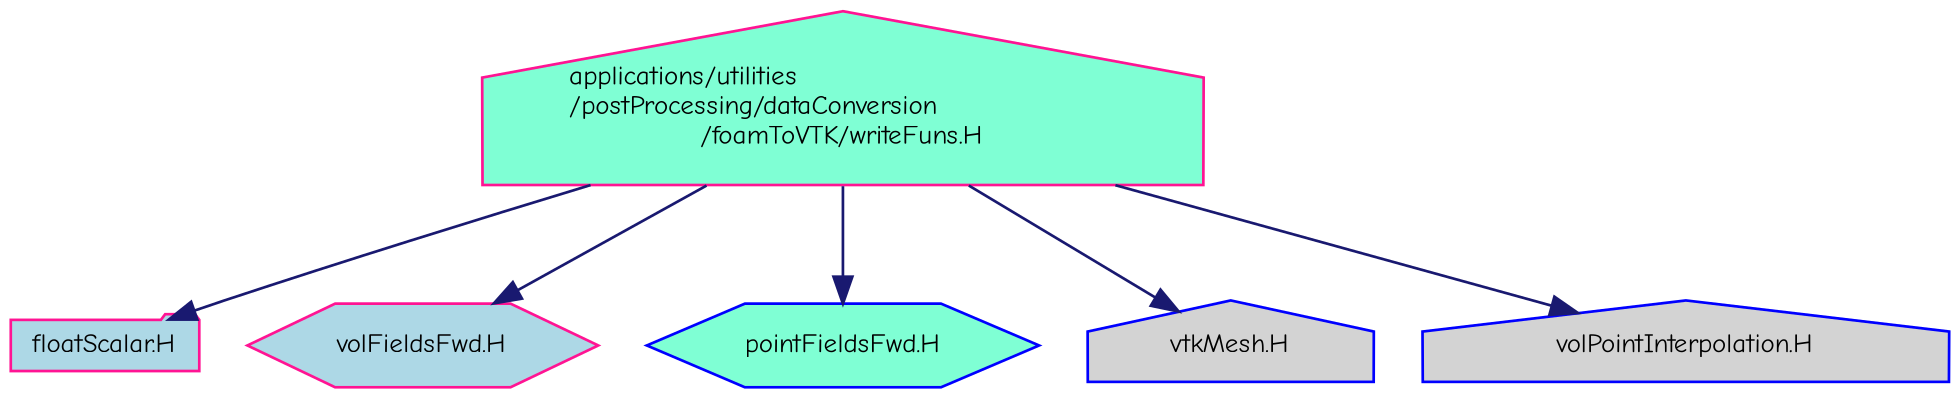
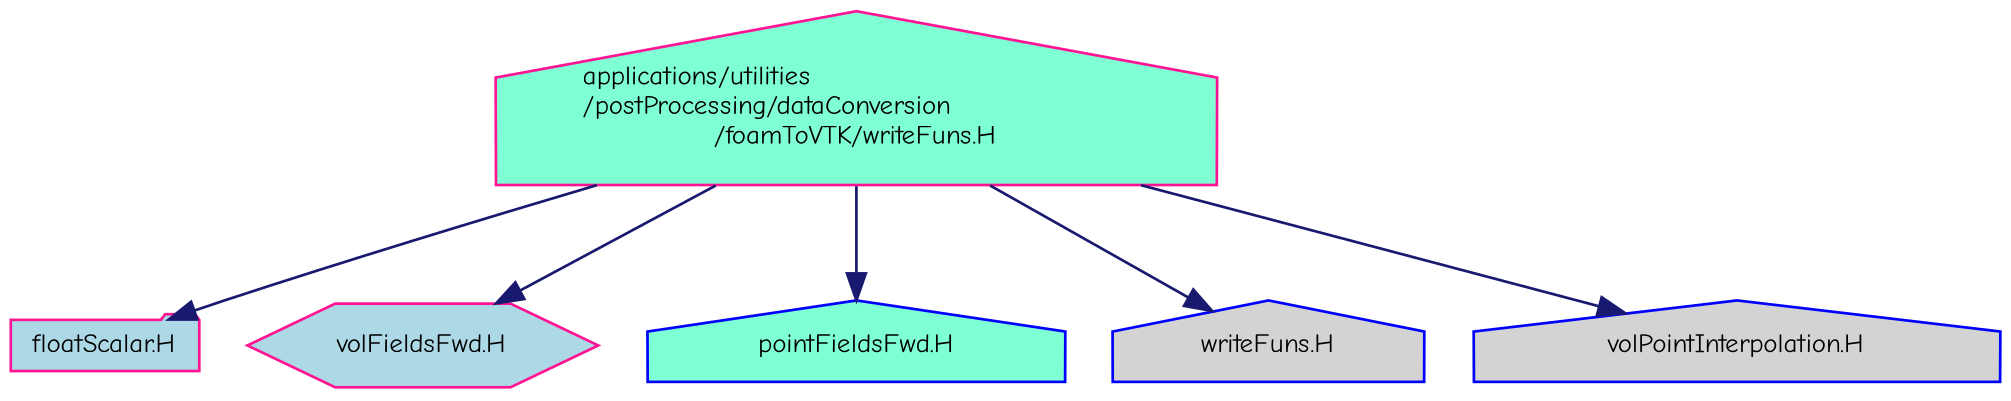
(843, 345) -> (856, 345)
(1231, 345) -> (1268, 345)
